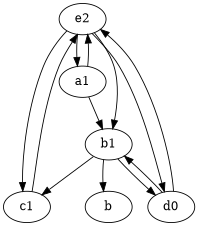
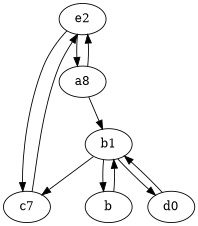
(116, 74) -> (114, 180)
(83, 82) -> (83, 82)
(137, 103) -> none
(154, 107) -> none
(27, 207) -> (27, 207)
